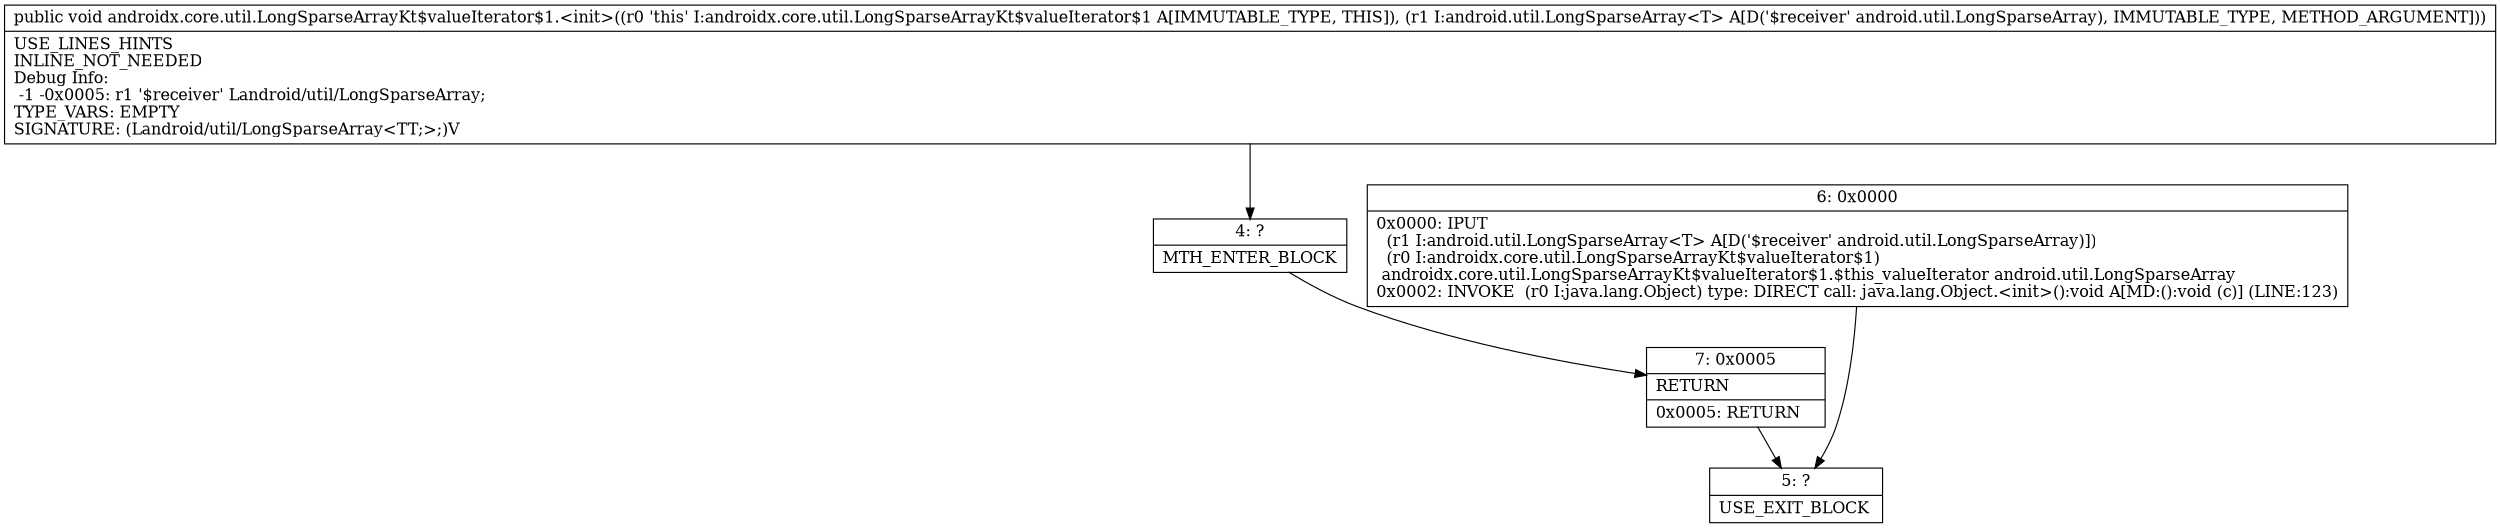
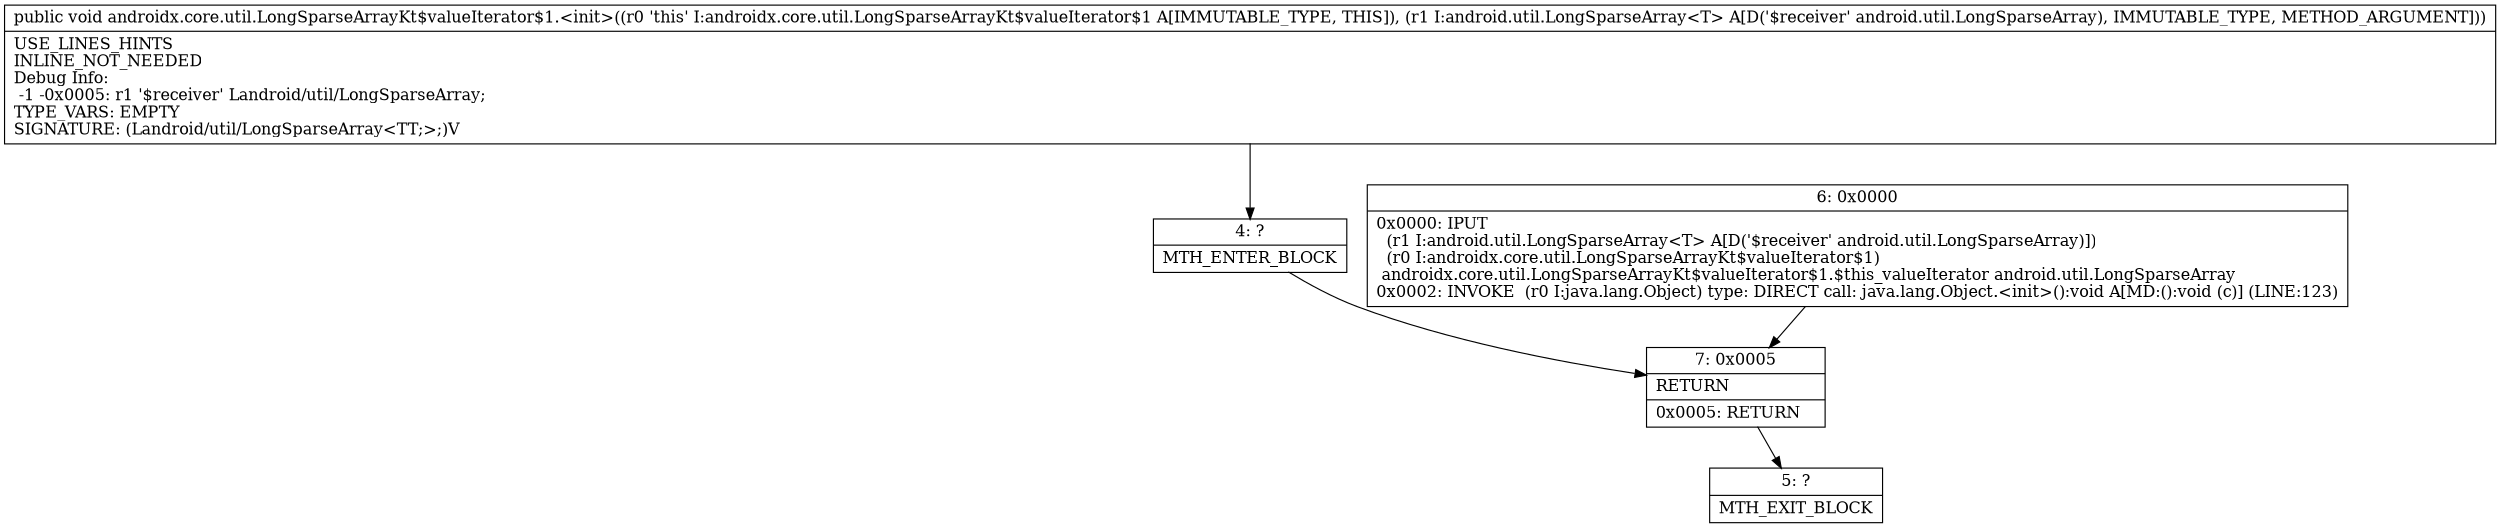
(1847, 385) -> (1791, 323)
(1794, 508) -> (1796, 508)
